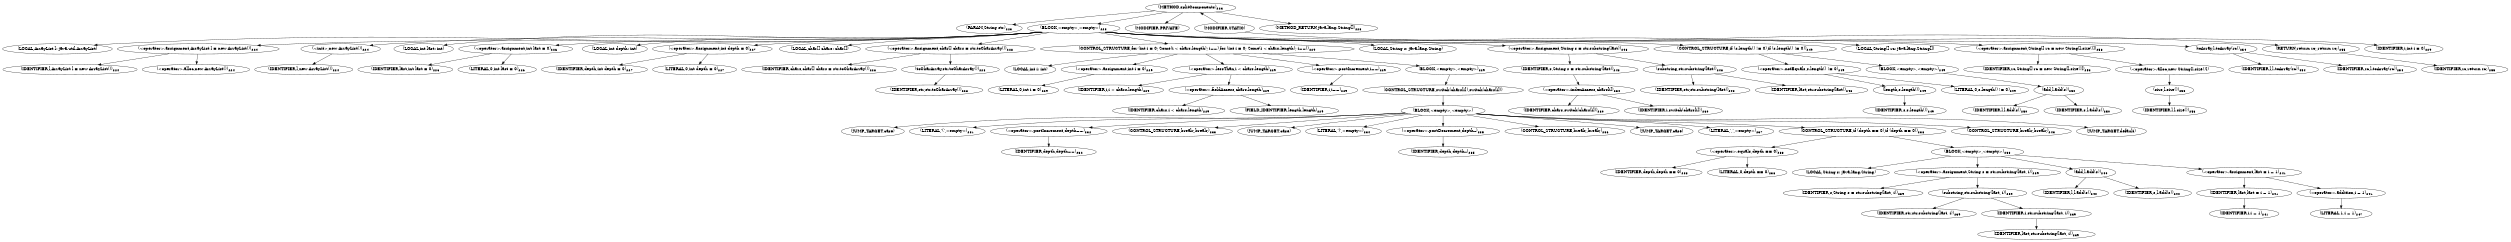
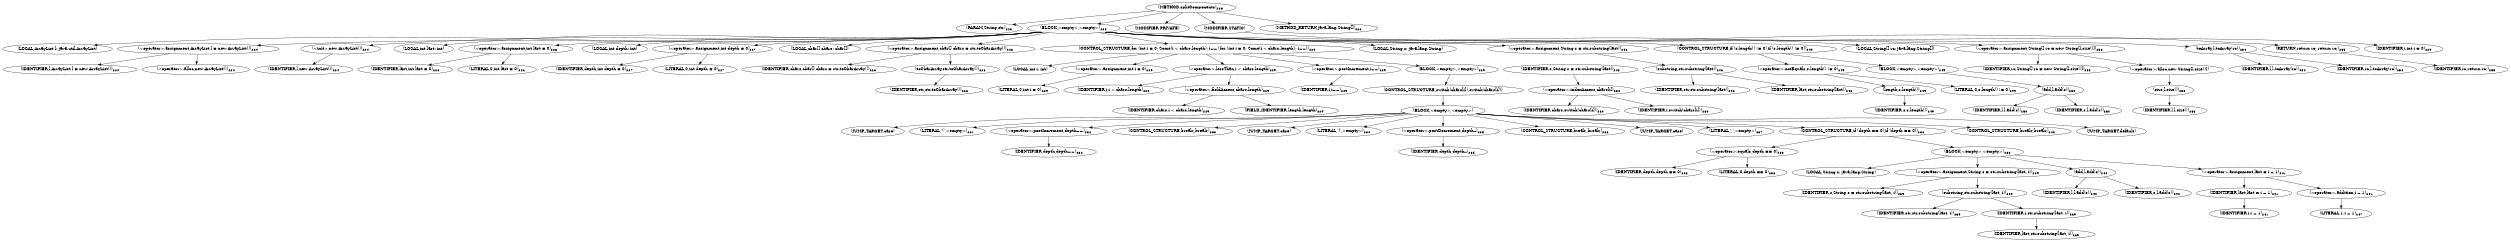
(1211, 19) -> (1205, 17)
(1569, 58) -> none
